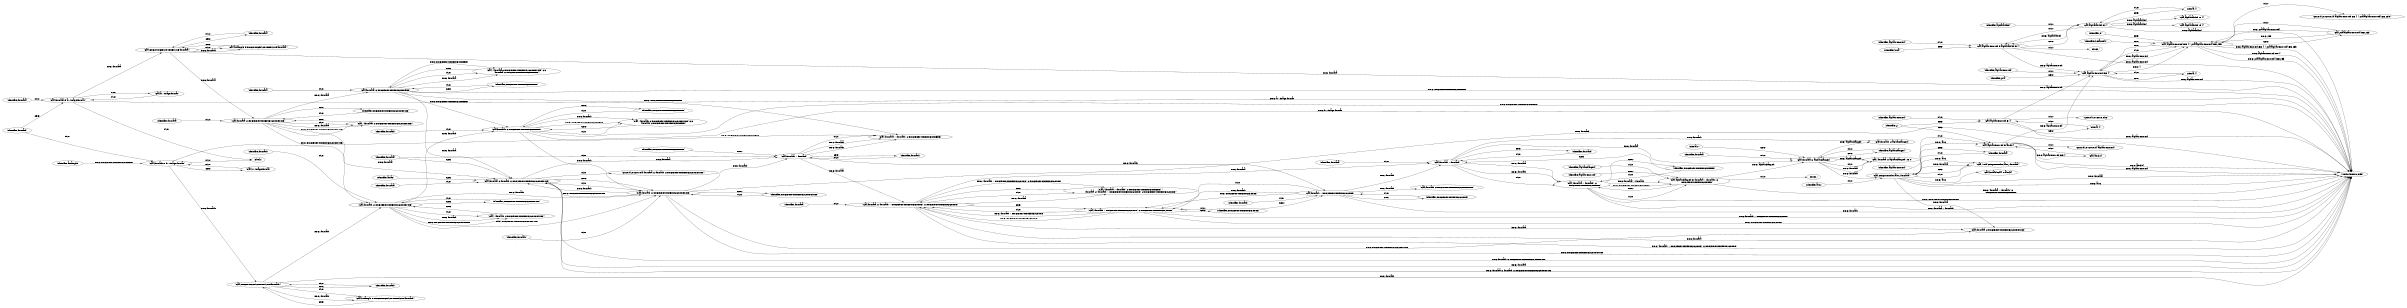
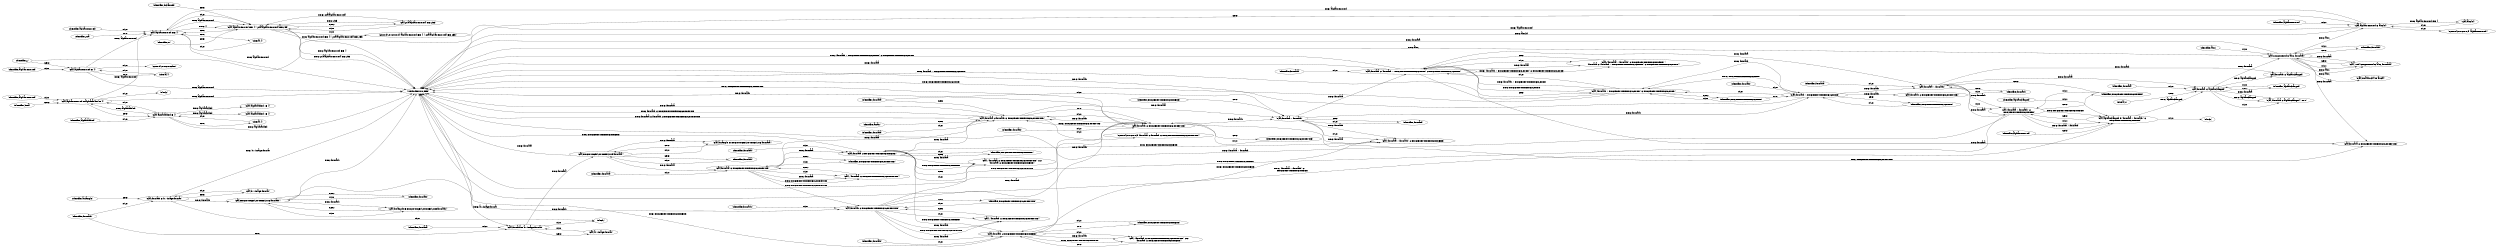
(1238, 100) -> (460, 166)
(114, 162) -> (126, 198)
(1850, 174) -> (2245, 66)
